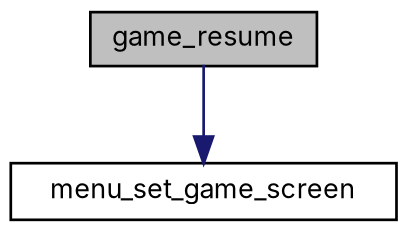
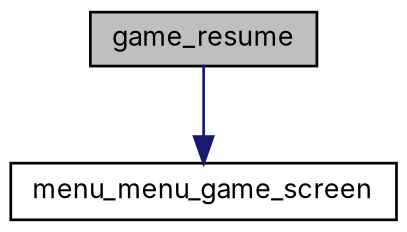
(204, 192) -> (204, 192)
